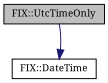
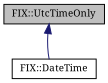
(61, 37) -> (48, 46)
